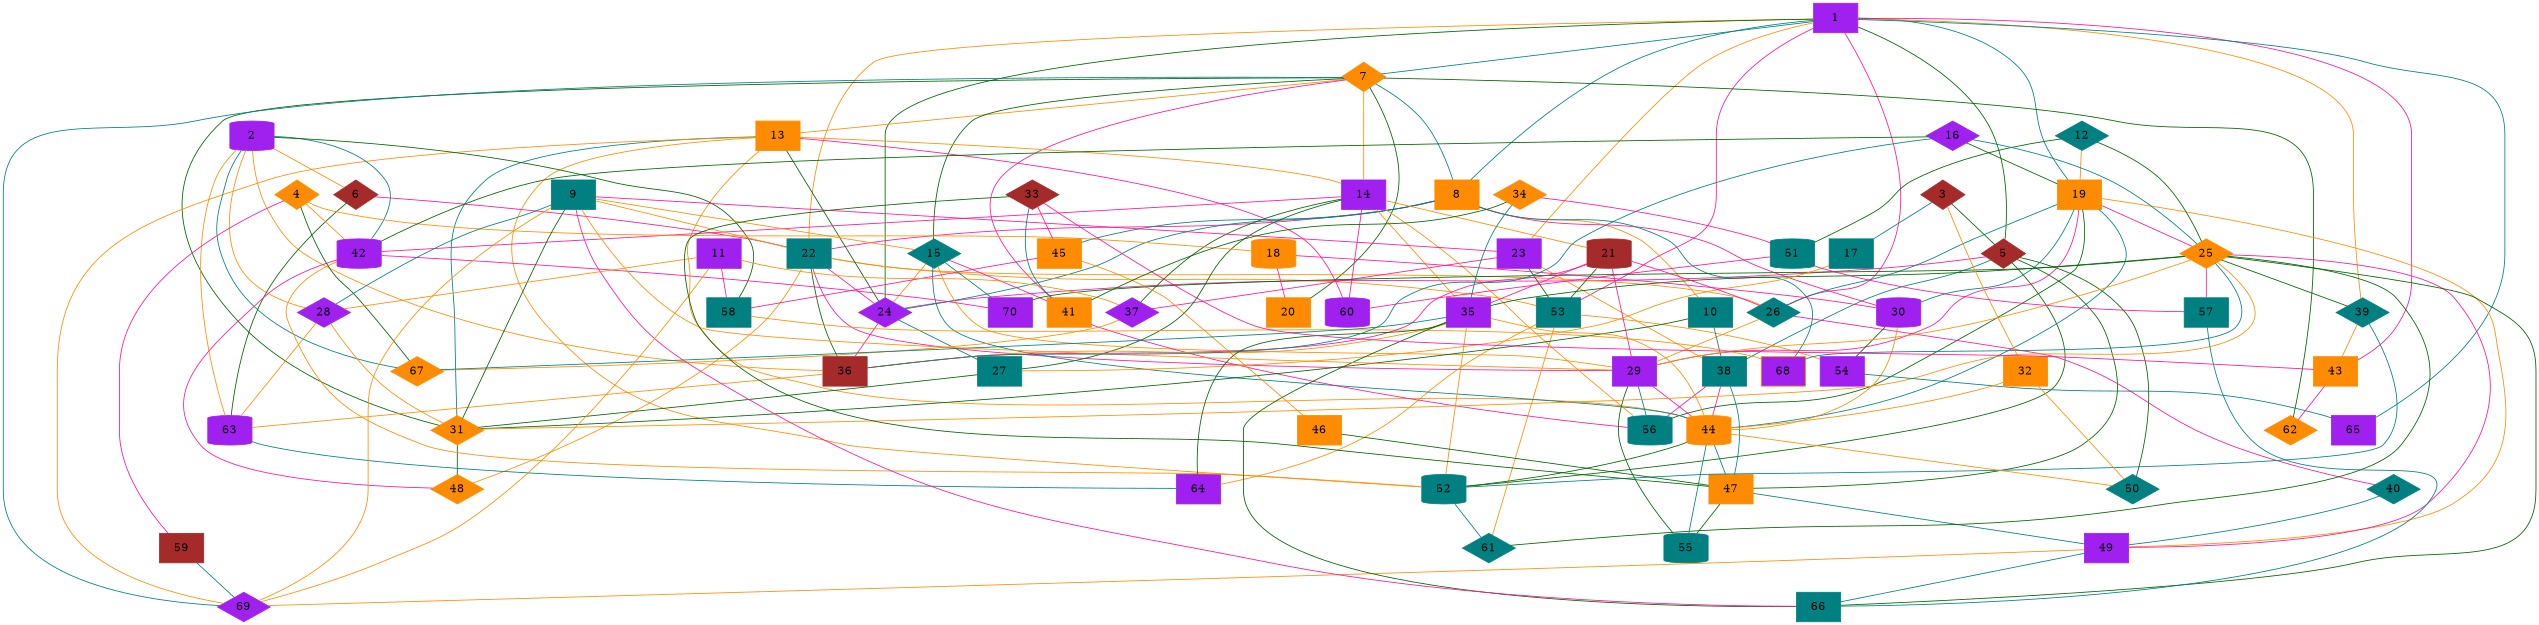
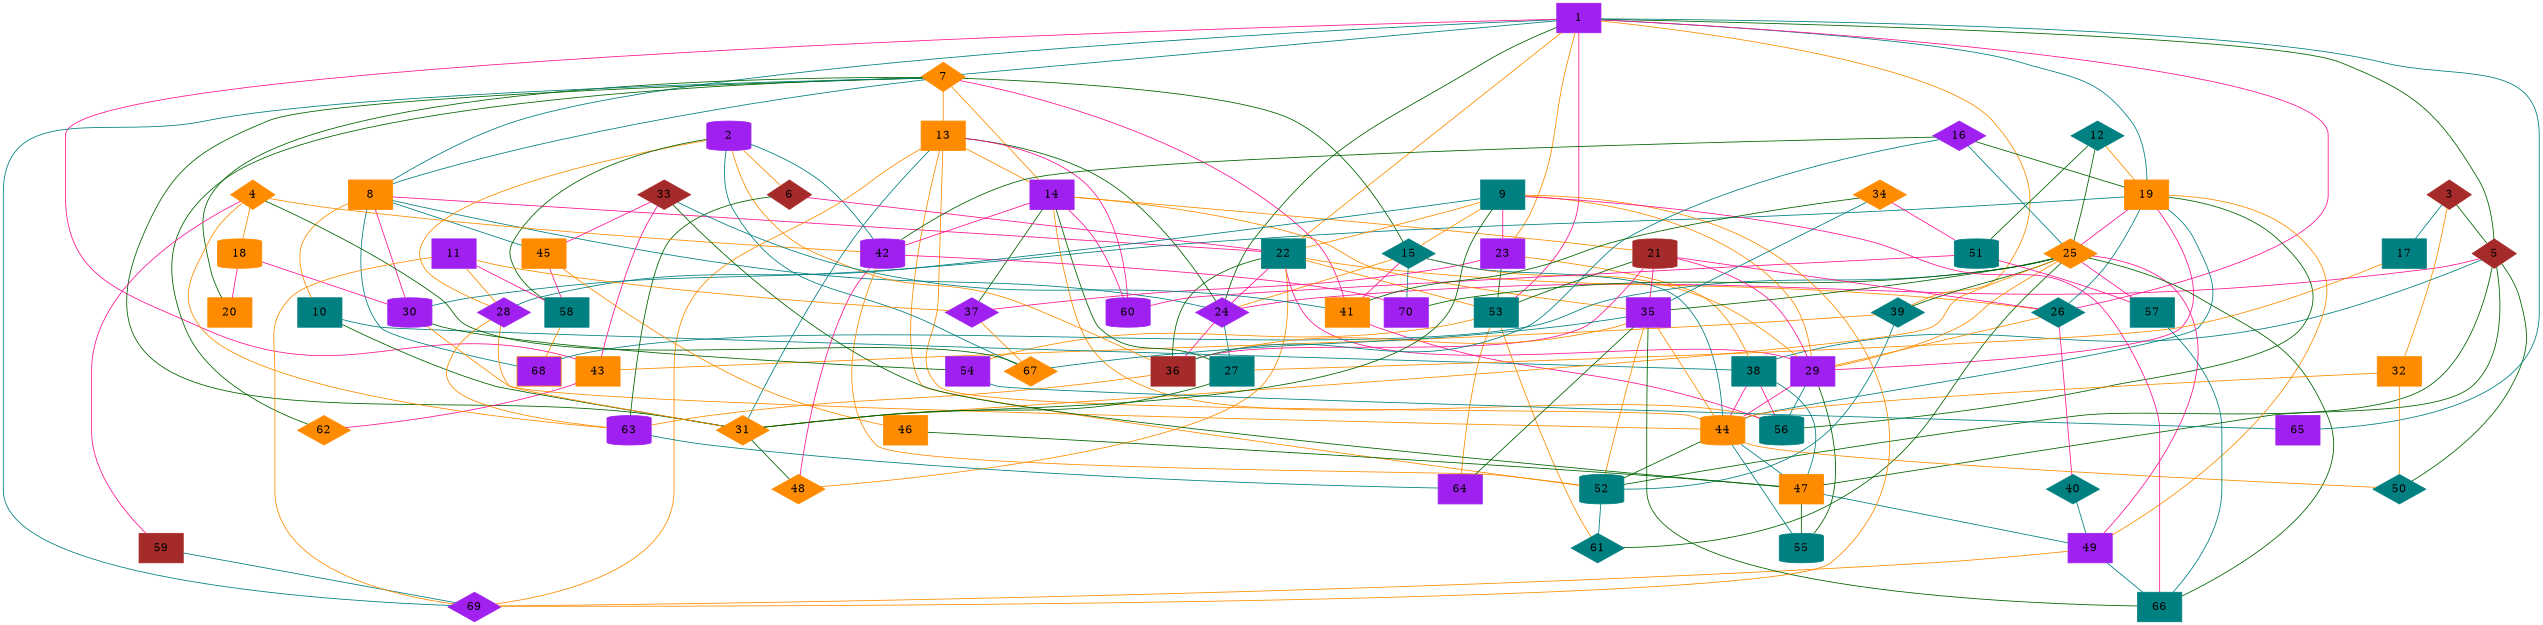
(201, 287) -> (326, 385)
